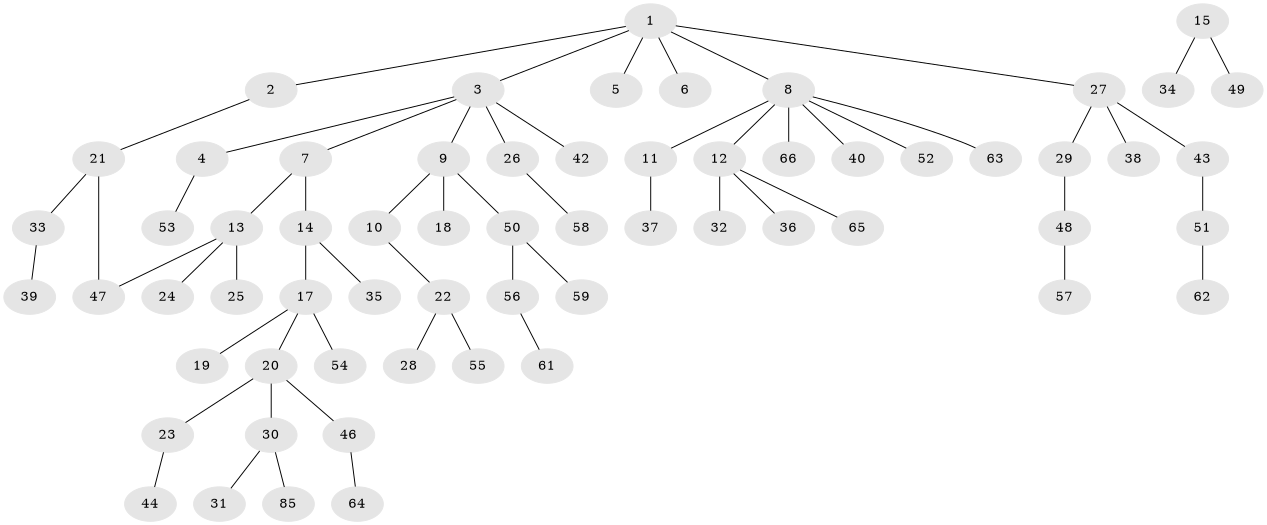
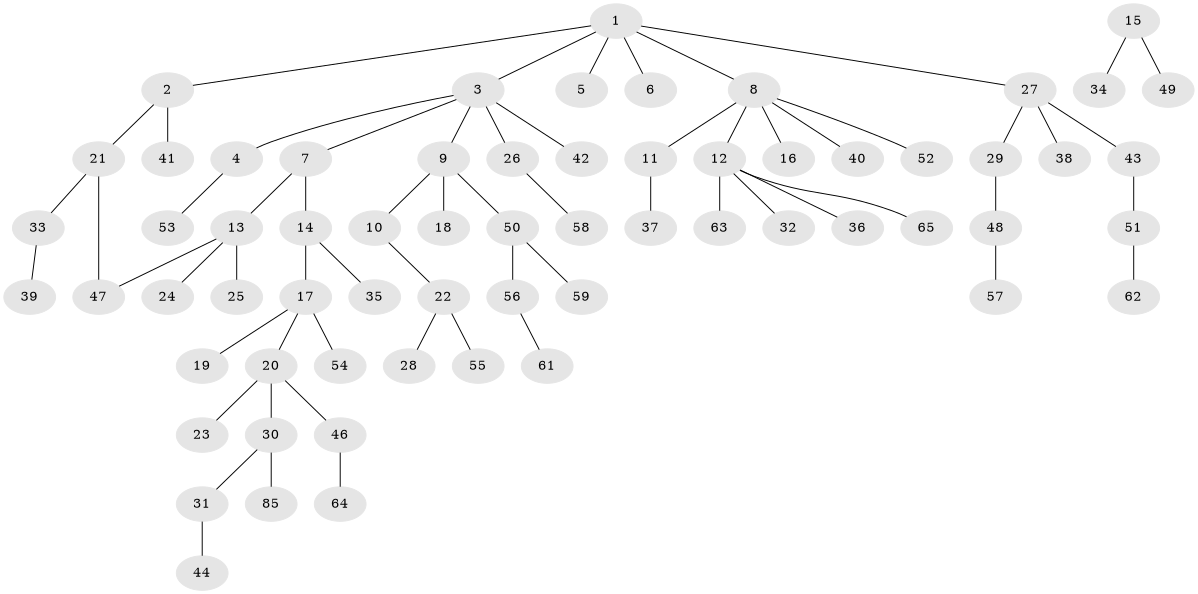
(895, 120) -> (720, 194)
none -> (168, 159)
(789, 159) -> (789, 159)
(159, 470) -> (202, 539)
